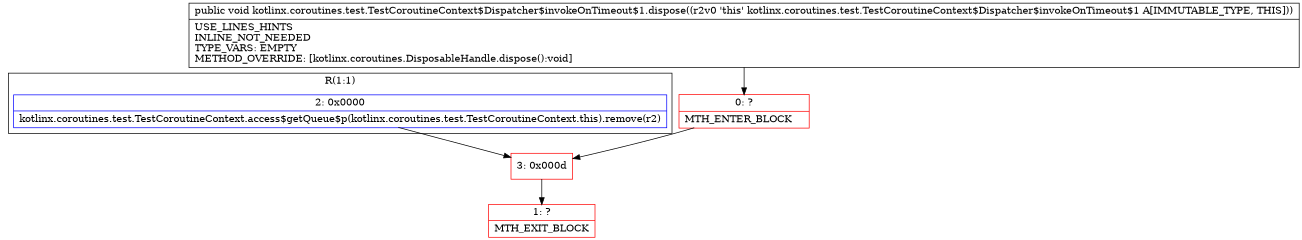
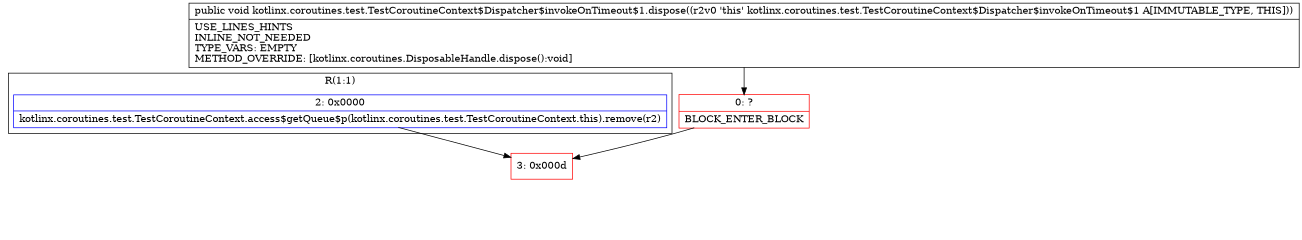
(738, 119) -> (744, 119)
(542, 221) -> none
